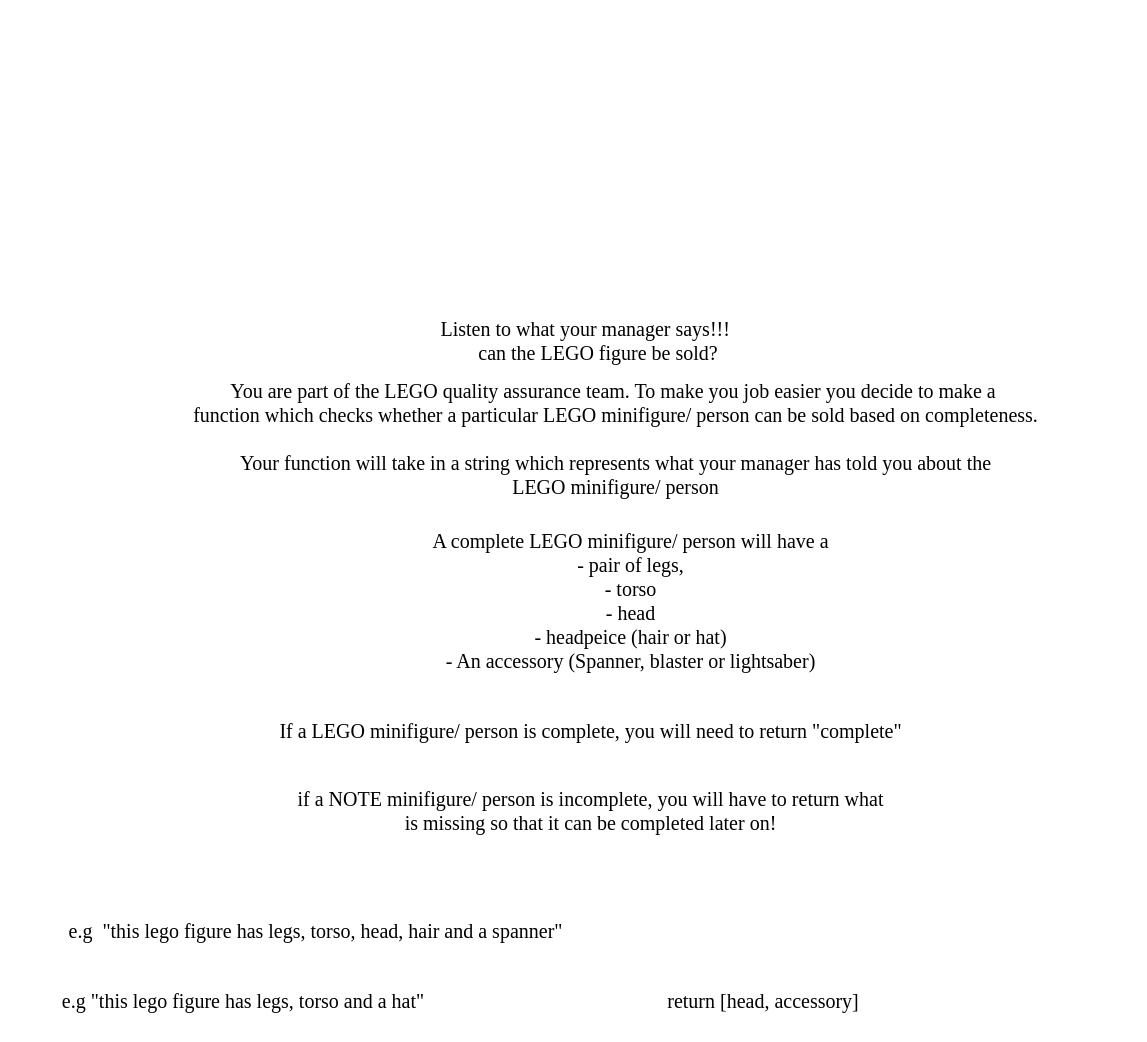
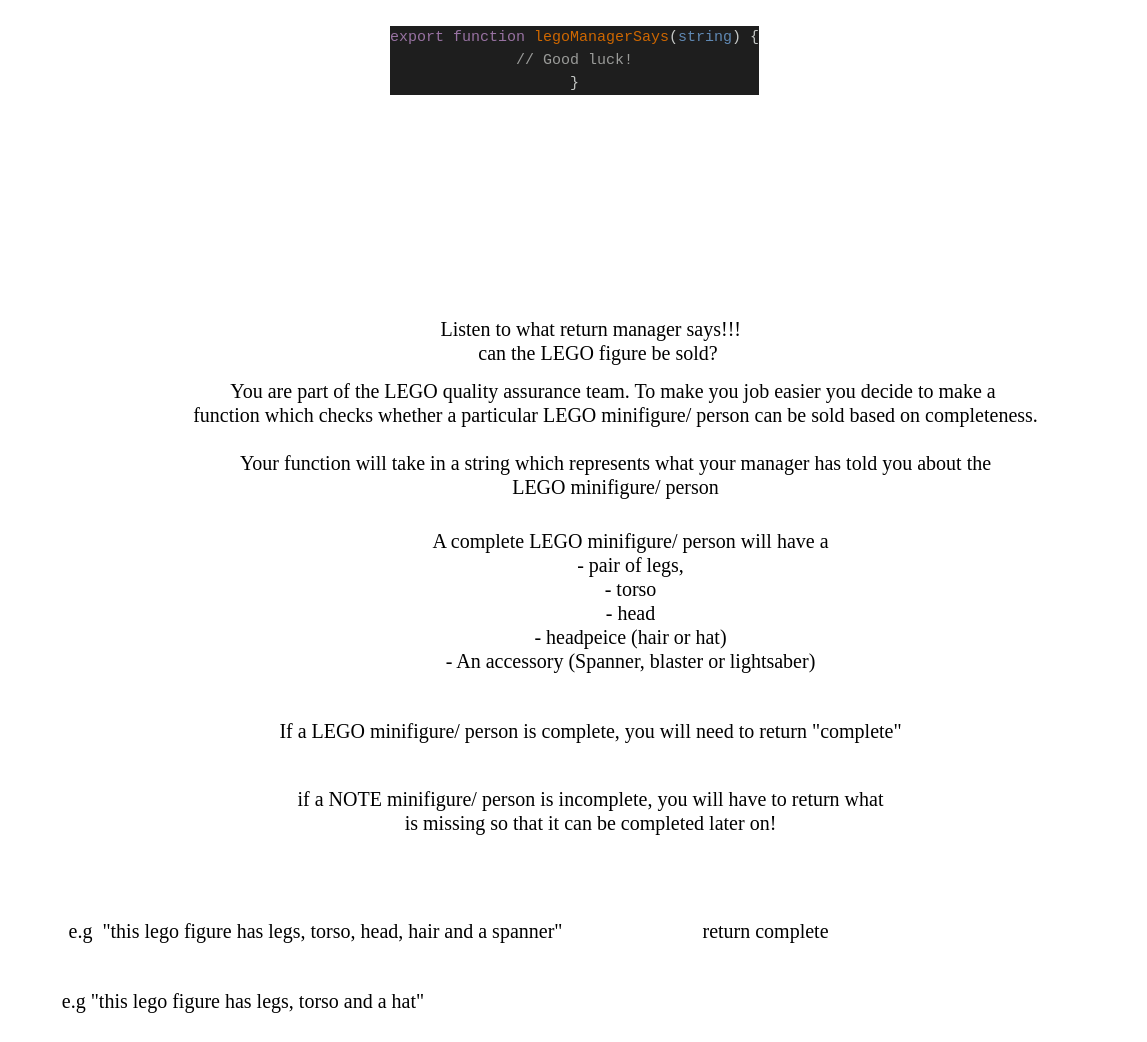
none -> (575, 61)
(601, 341) -> (601, 341)
none -> (766, 931)
(766, 1001) -> none
